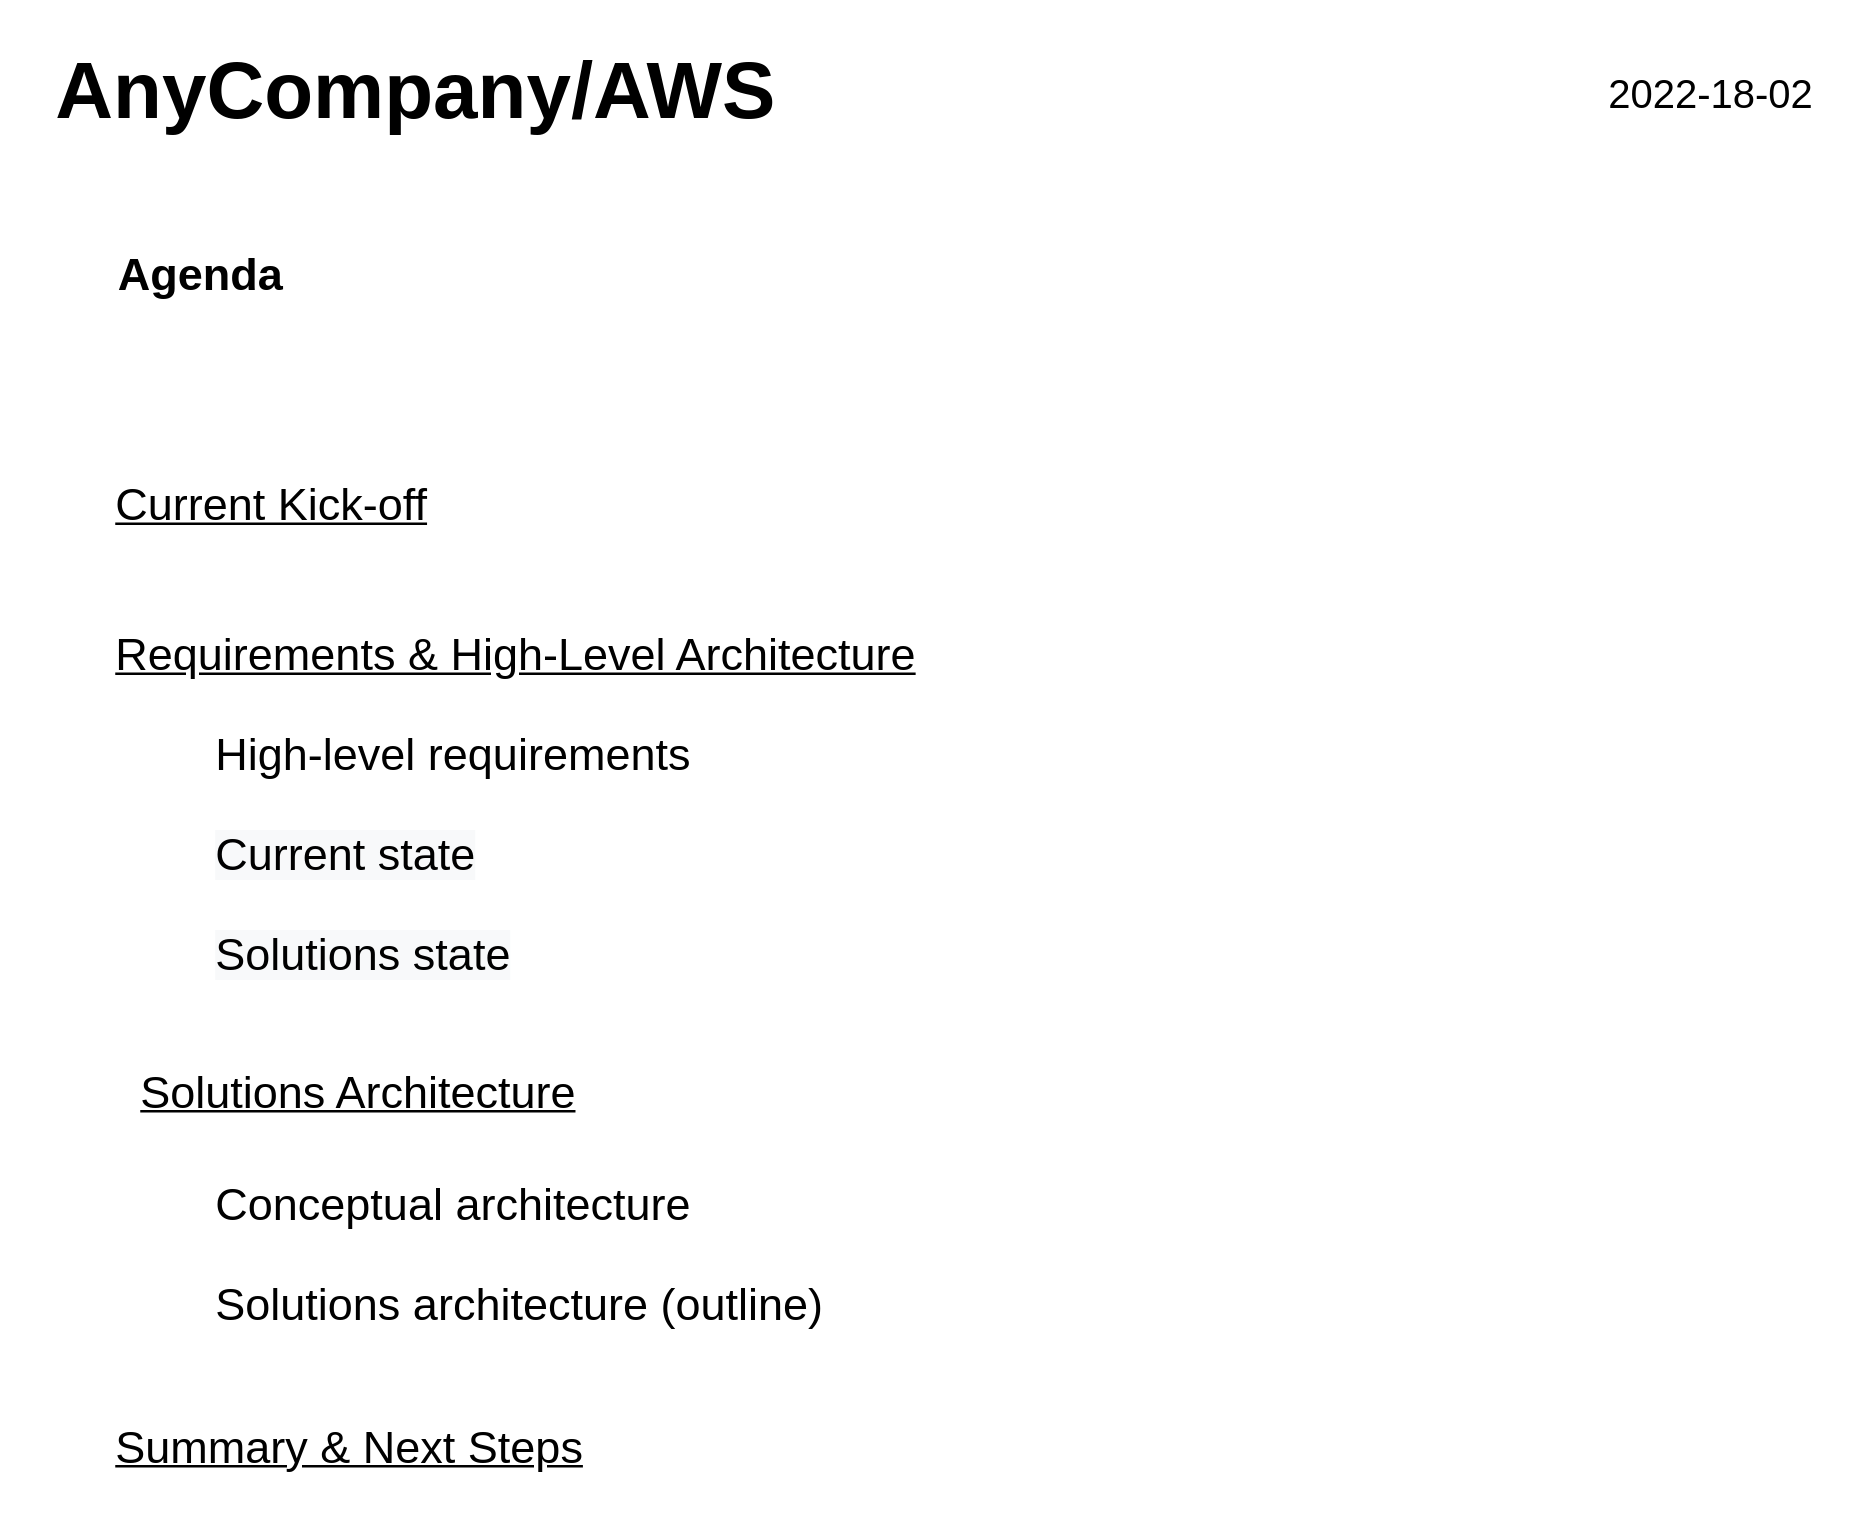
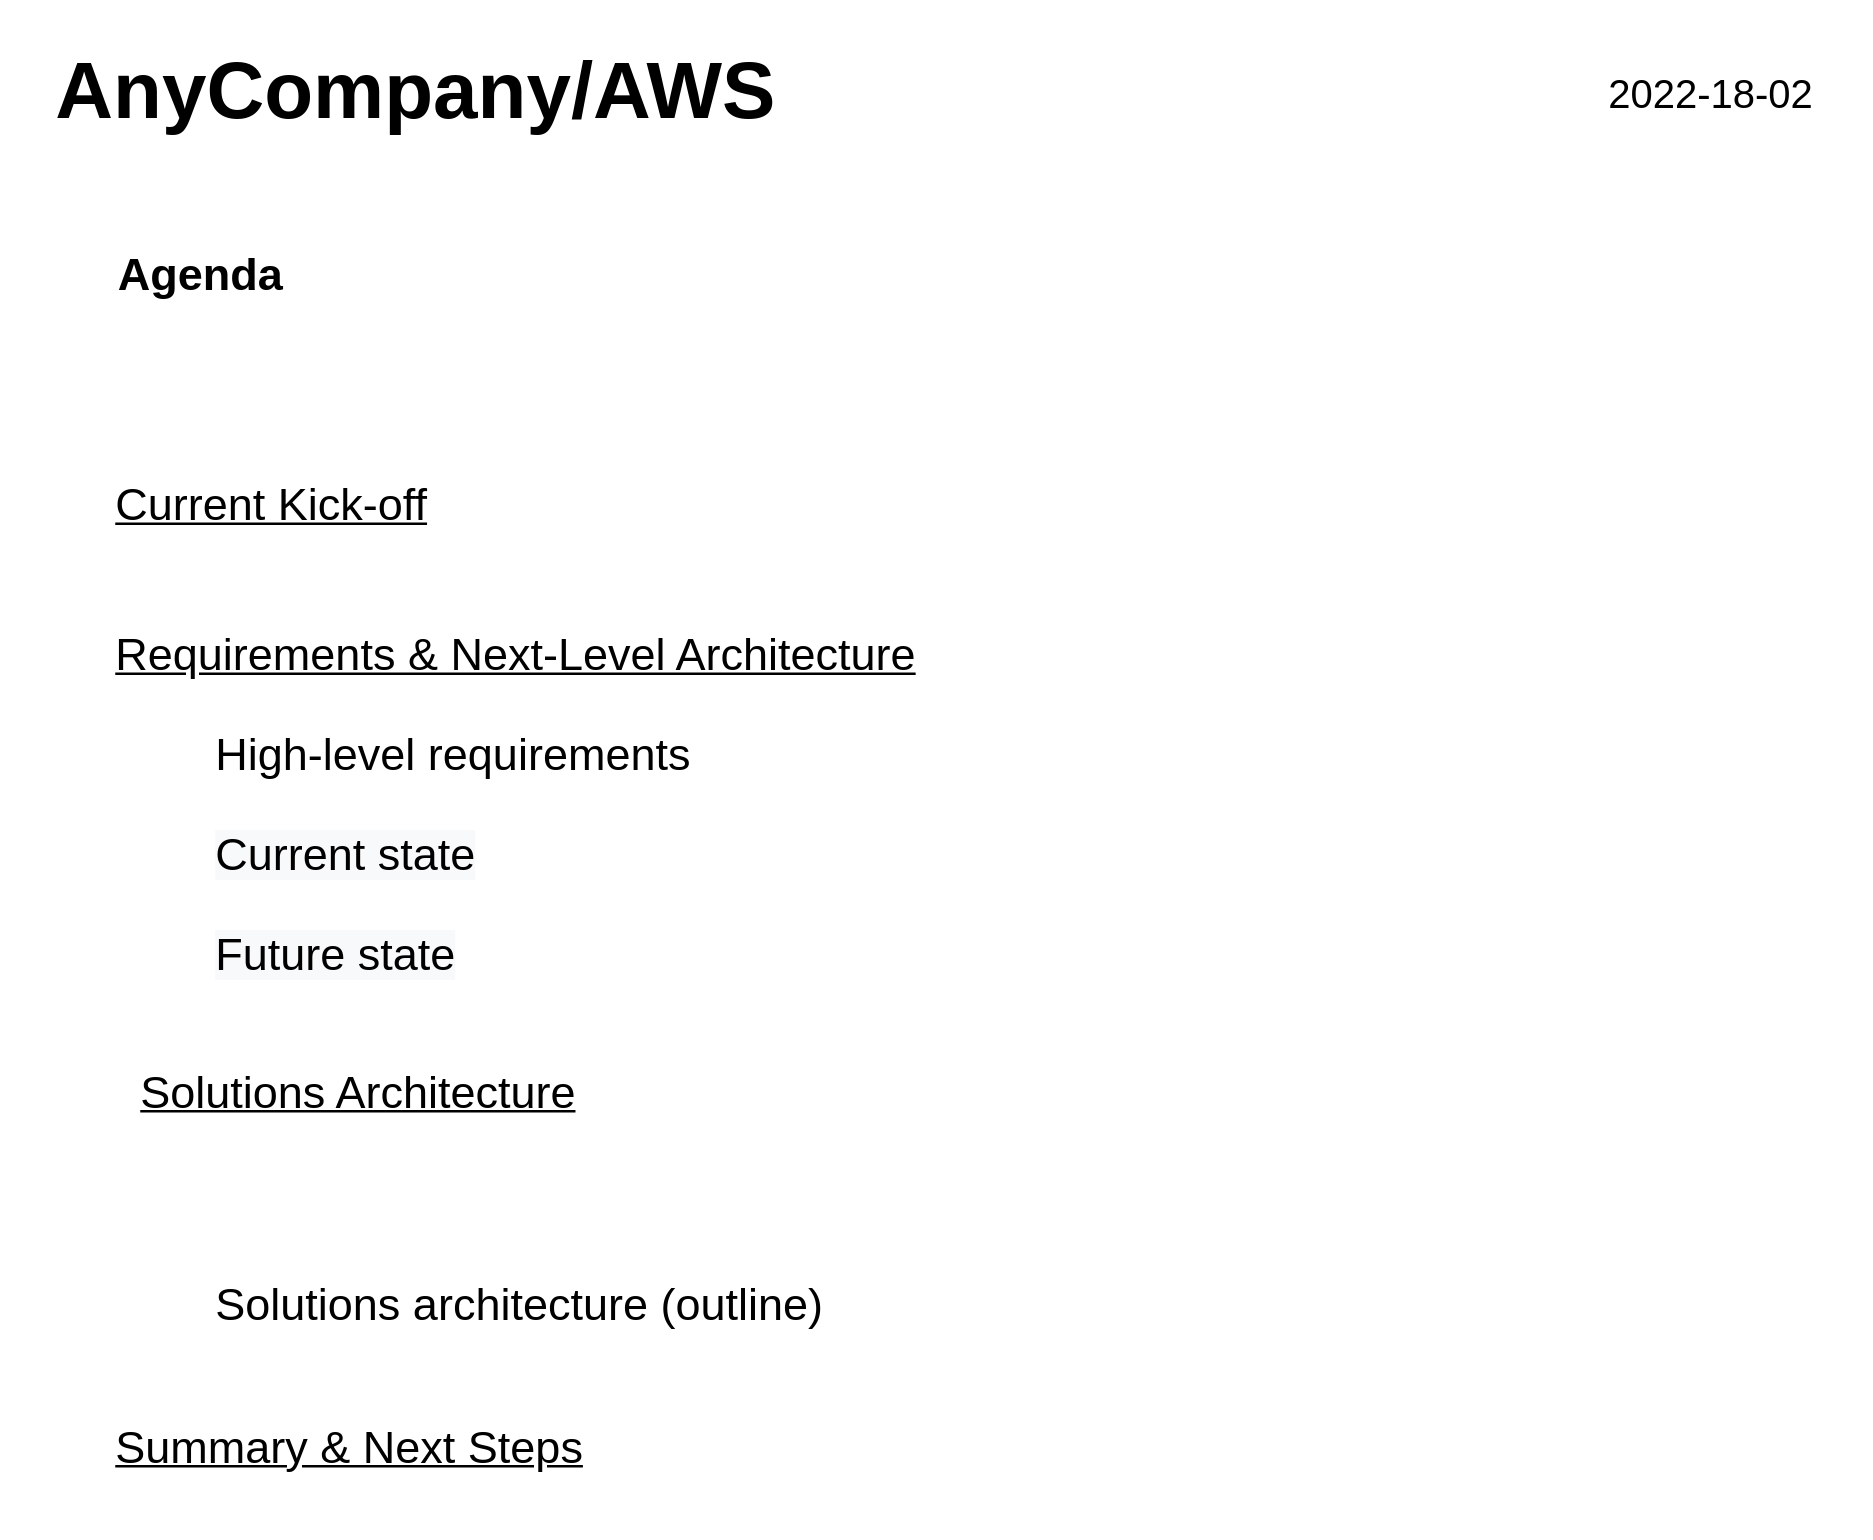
(554, 656) -> (560, 656)
(388, 956) -> (362, 956)
(811, 1206) -> none
